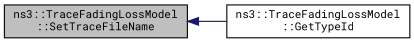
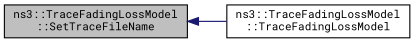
(318, 21) -> (318, 21)
